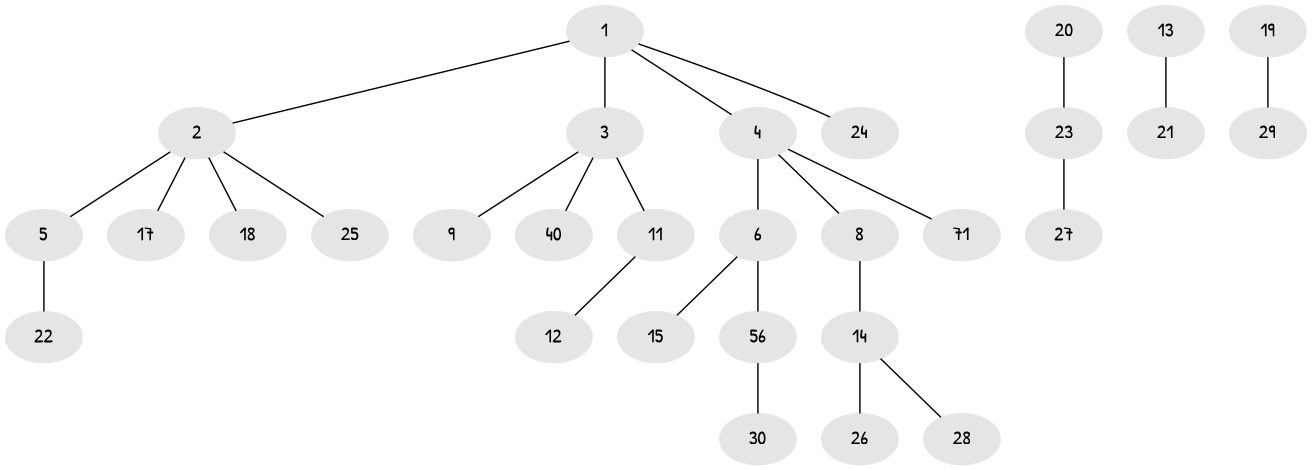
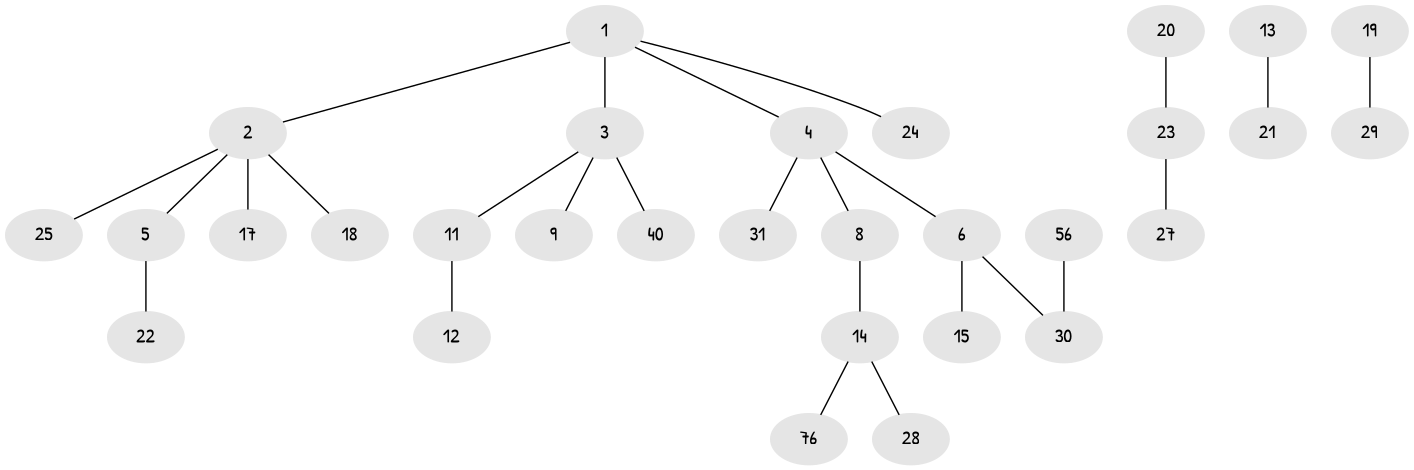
(962, 235) -> (758, 235)
(758, 286) -> (1013, 286)
(860, 439) -> (809, 439)
